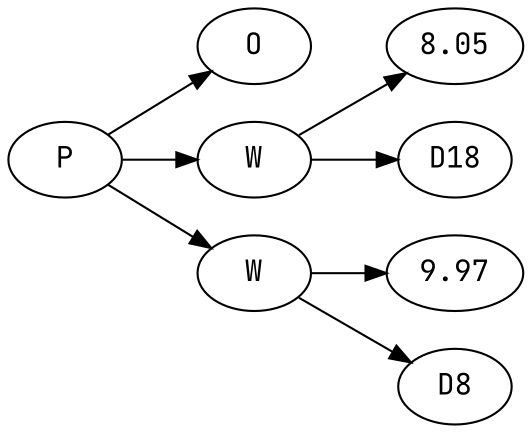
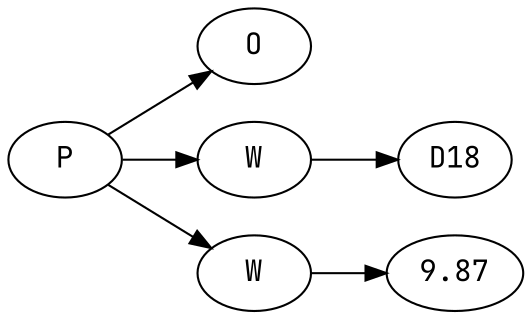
(455, 46) -> none
(455, 273) -> (455, 273)
(455, 387) -> none
